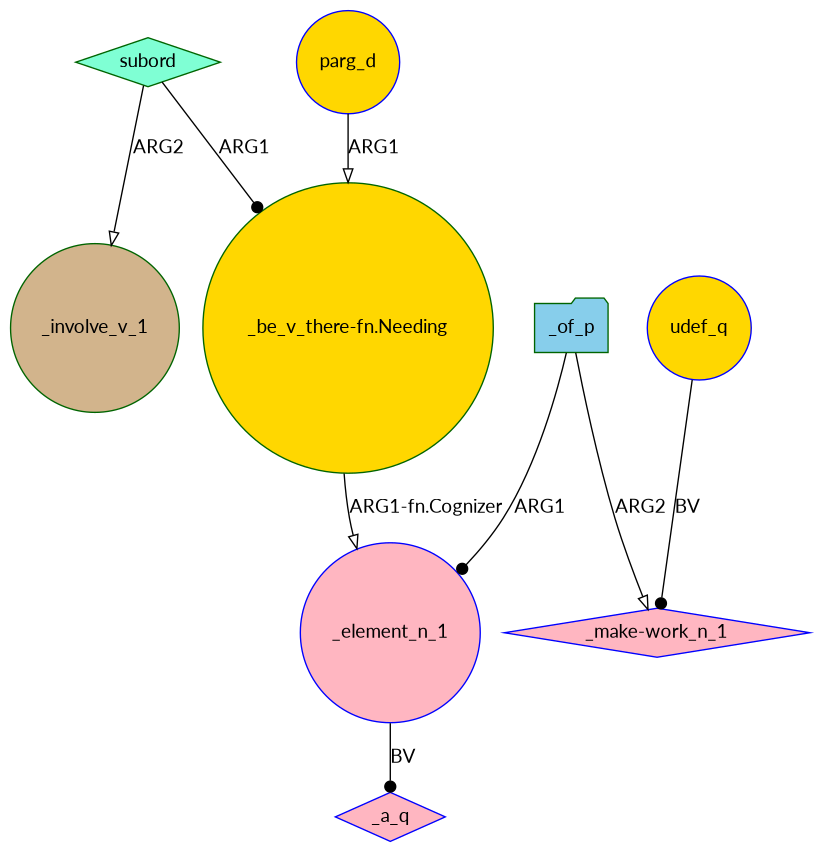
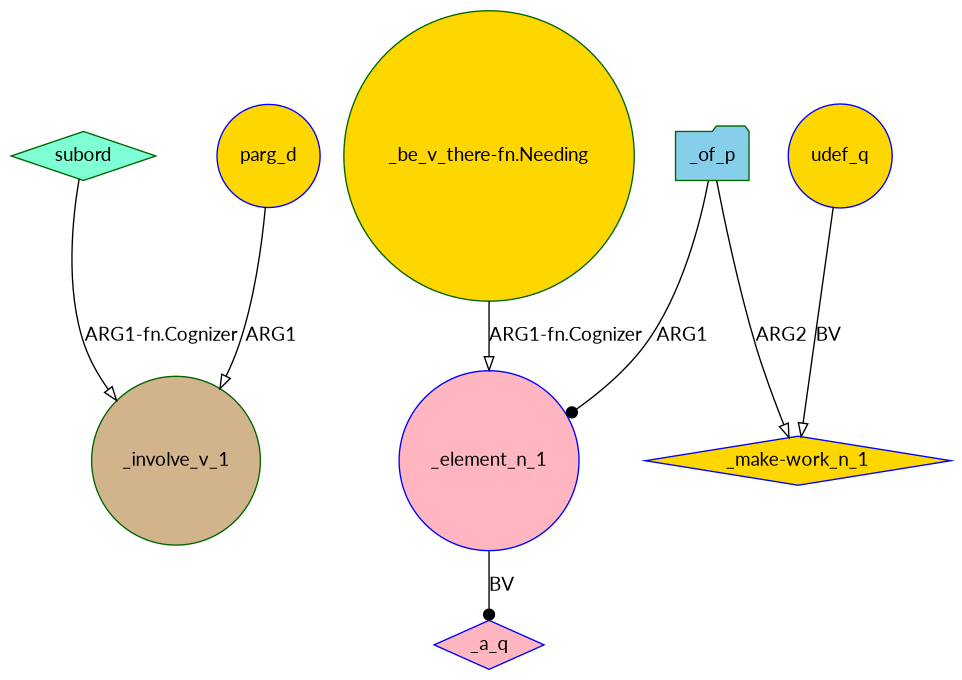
(348, 141) -> (253, 293)
(208, 142) -> none
(159, 148) -> (162, 336)
(677, 489) -> (818, 316)
(657, 633) -> (798, 461)
